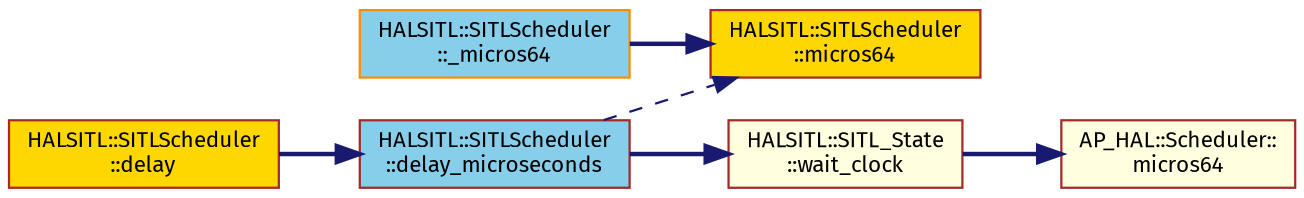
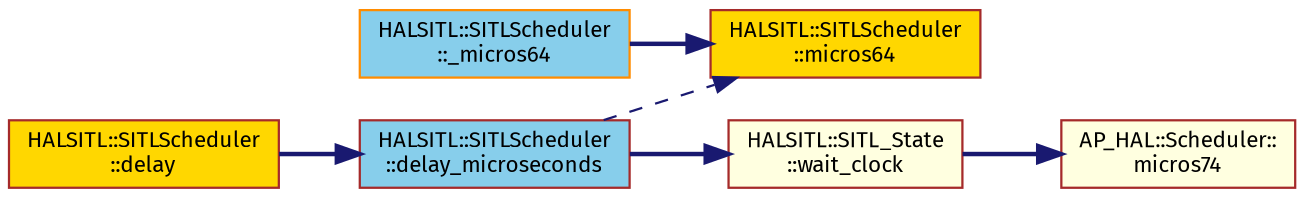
(1178, 154) -> (1178, 154)
